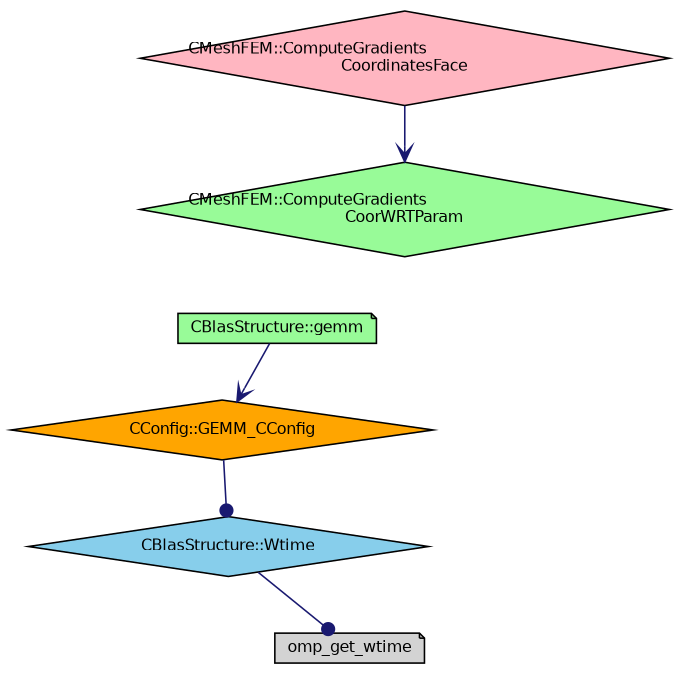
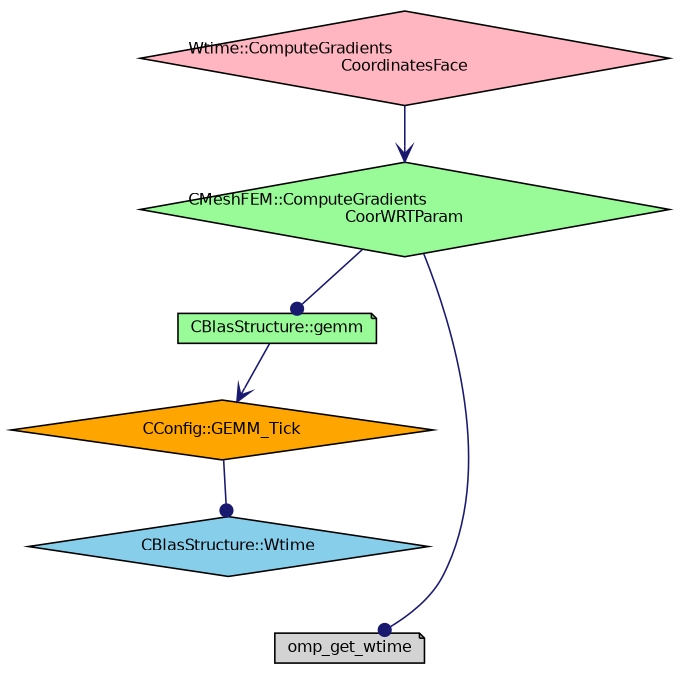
(405, 58) -> (405, 58)
none -> (332, 277)
(222, 430) -> (222, 430)
(291, 599) -> (468, 451)
